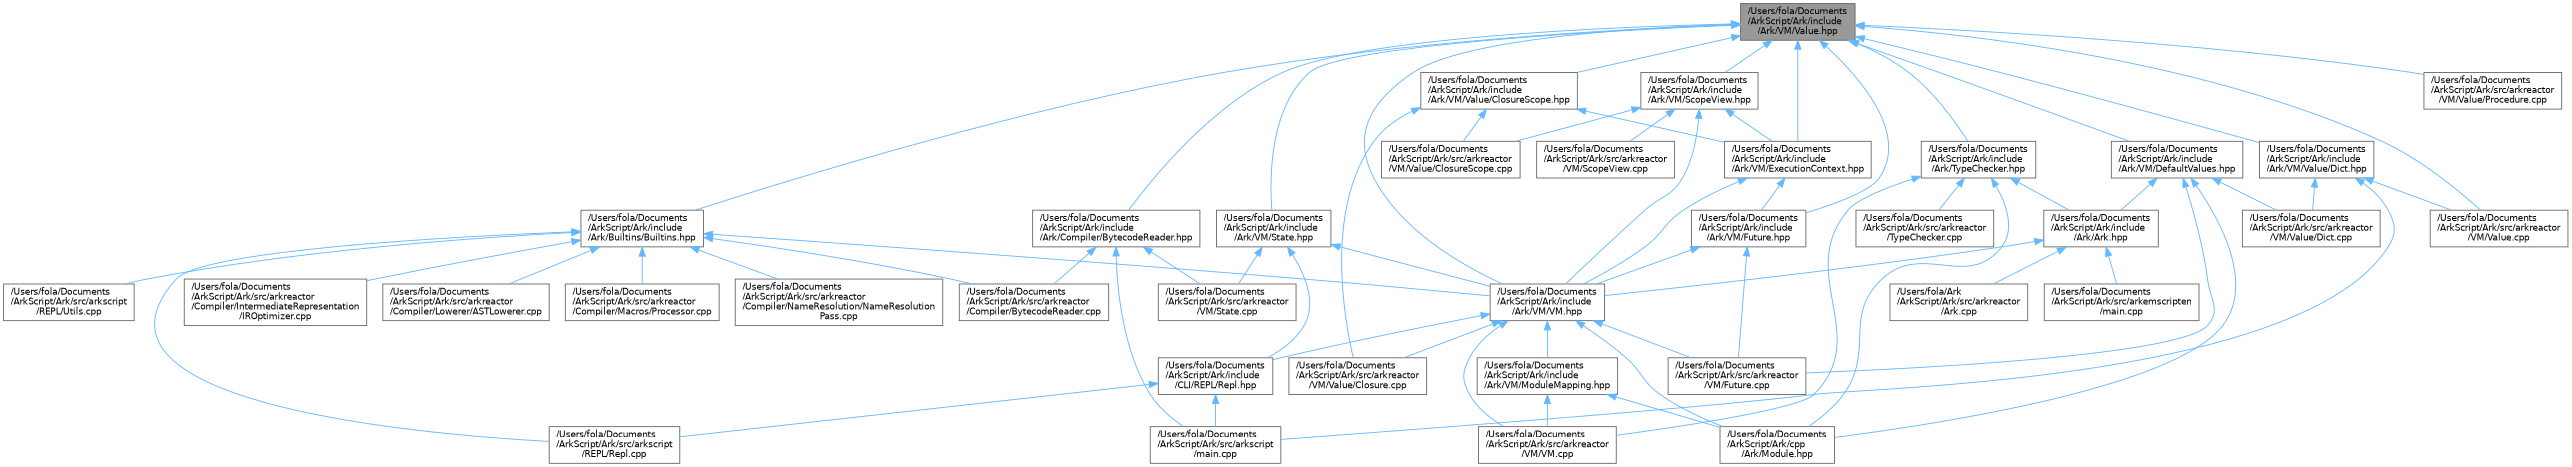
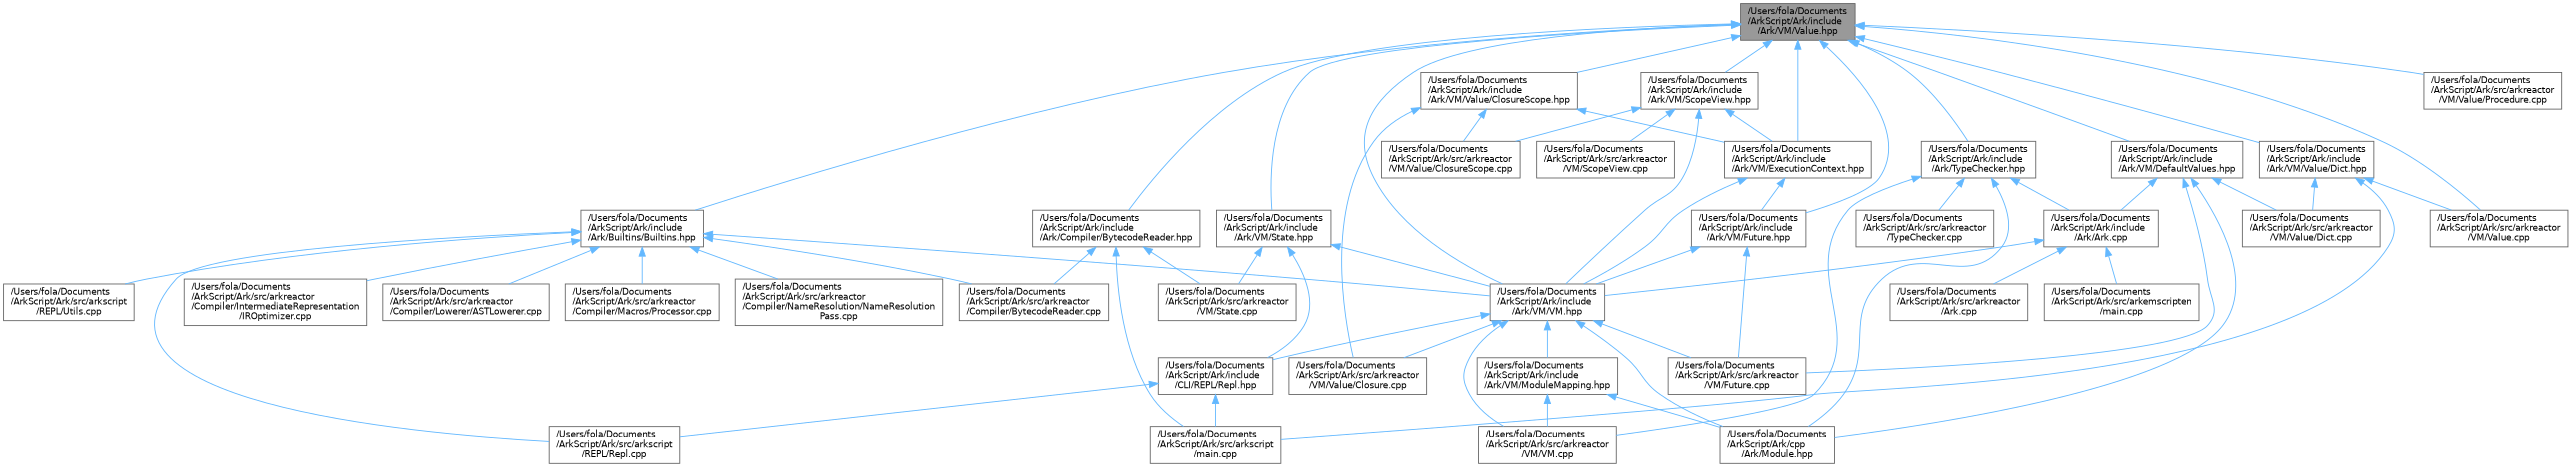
(2101, 229) -> (2101, 229)
(1959, 302) -> (1959, 302)
